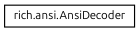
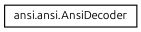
(70, 16) -> (71, 16)
